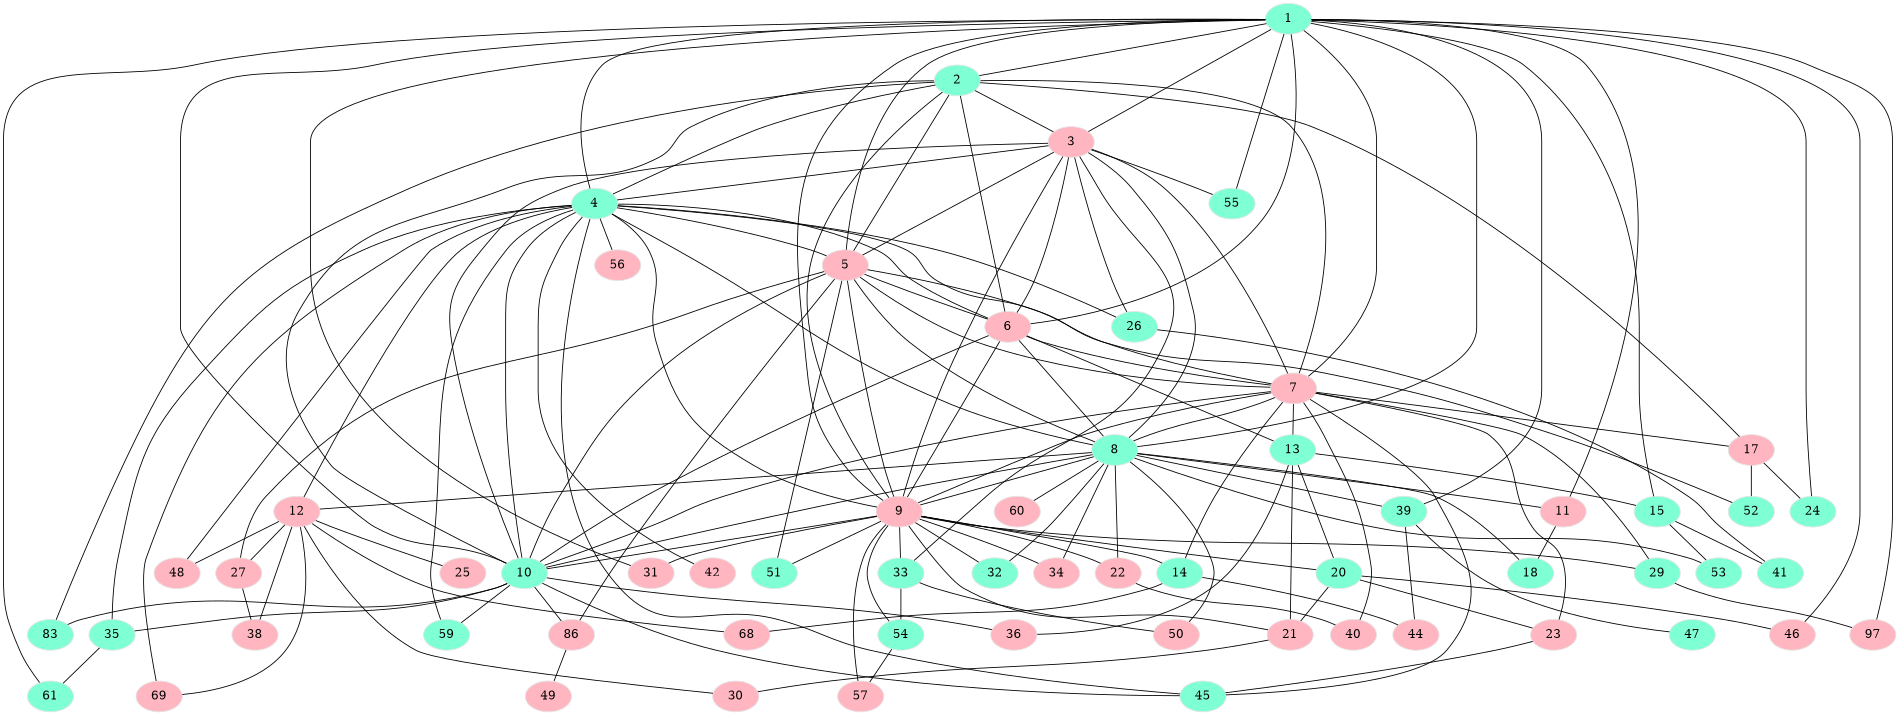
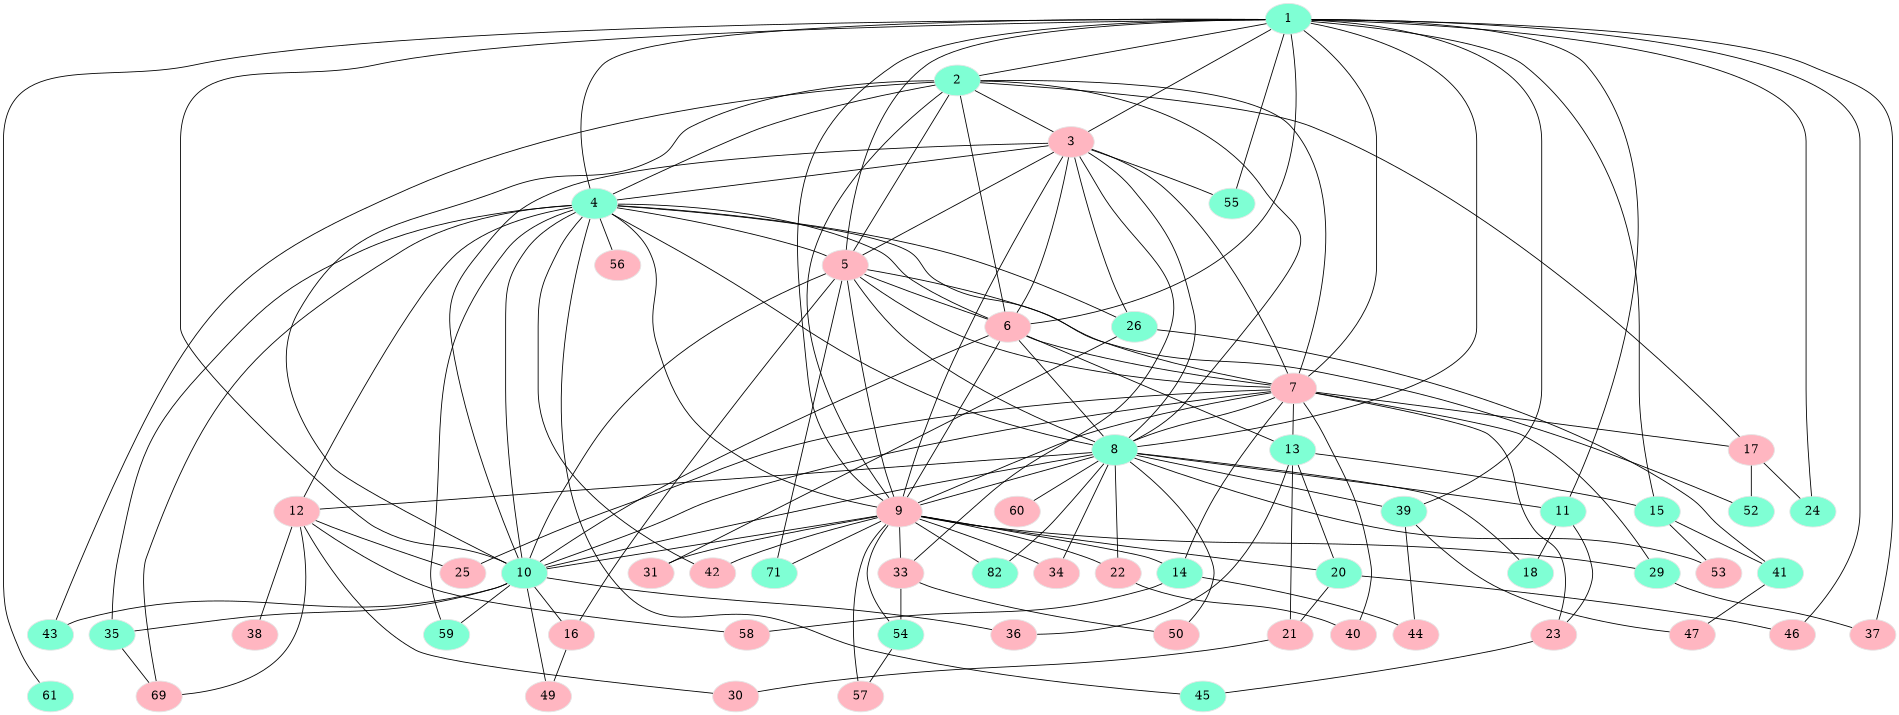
(486, 73) -> (904, 444)
none -> (1269, 195)
(1563, 512) -> (1563, 512)
(177, 573) -> none
(239, 573) -> none
(774, 573) -> (774, 573)
(901, 573) -> (901, 573)
(995, 573) -> (995, 573)
(1719, 573) -> (1719, 573)
(1471, 593) -> (865, 430)
(1446, 604) -> (1593, 575)
none -> (1732, 607)
(1092, 617) -> (803, 538)
(50, 635) -> (50, 635)
(572, 635) -> (572, 635)
(747, 635) -> (747, 635)
(1692, 635) -> (1692, 635)
(1873, 635) -> (1873, 635)
(81, 666) -> (136, 666)
(838, 673) -> (536, 635)
